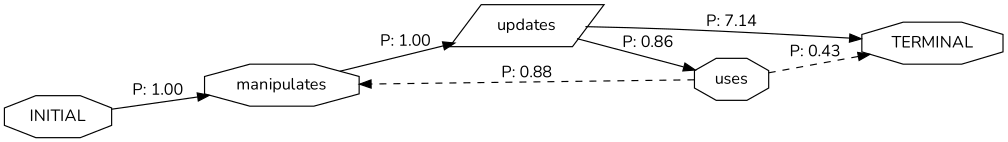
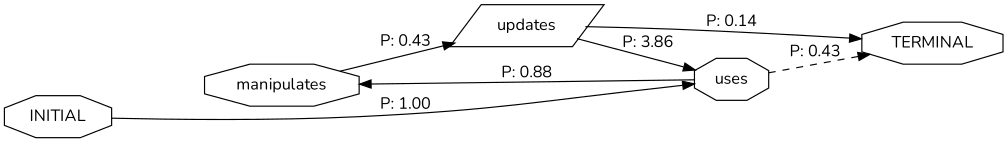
(732, 22) -> (732, 22)
(406, 41) -> (406, 41)
(648, 43) -> (648, 43)
(533, 82) -> (533, 82)
(155, 103) -> (398, 115)
